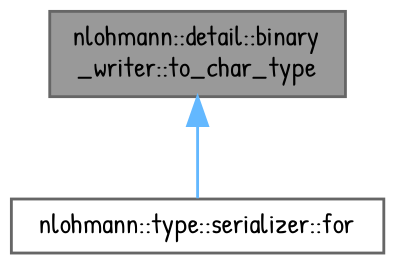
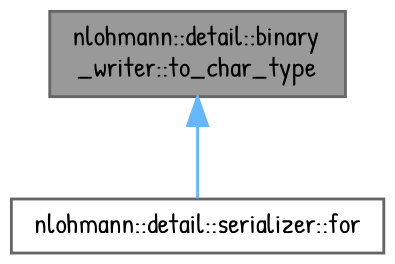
(198, 226) -> (198, 226)
